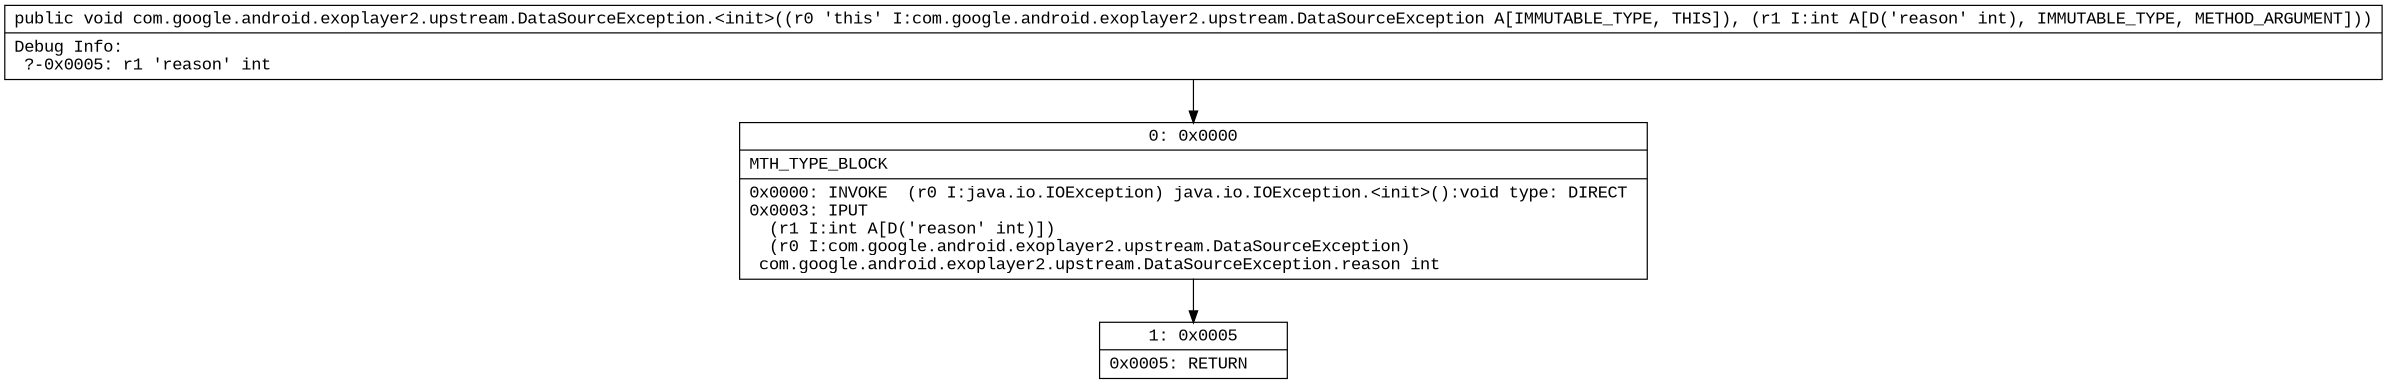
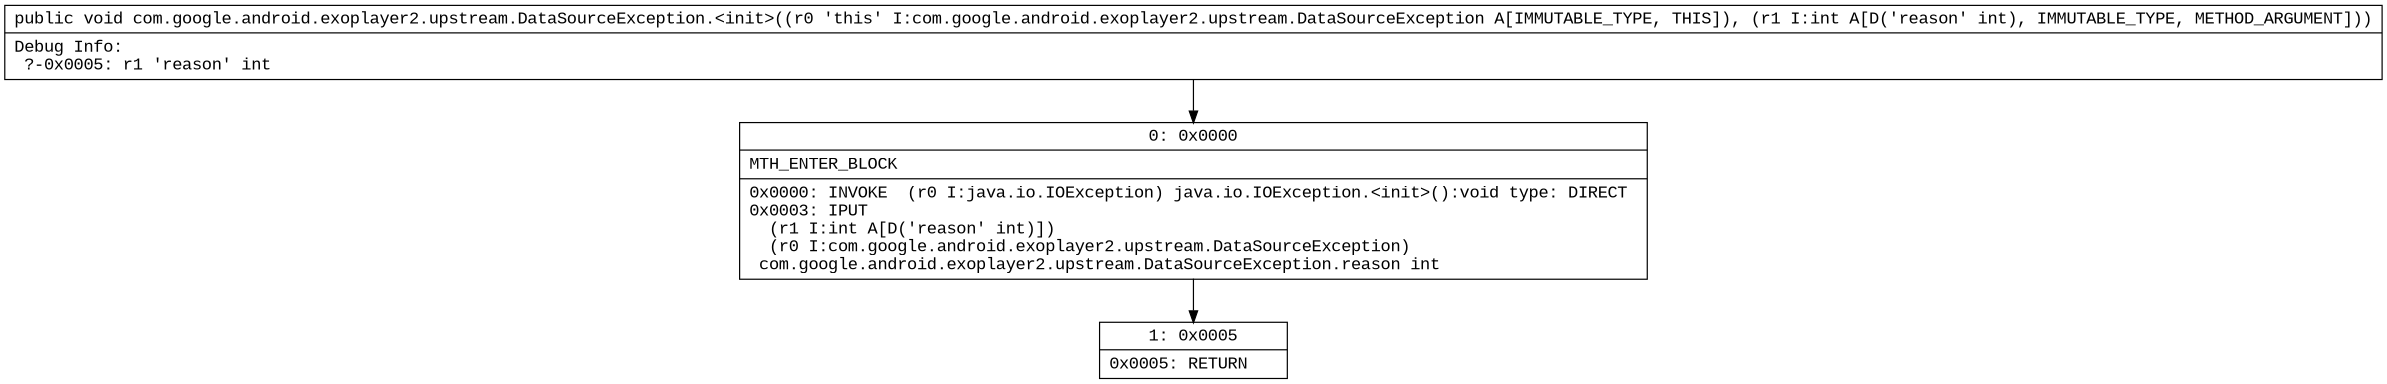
(819, 164) -> (823, 164)
